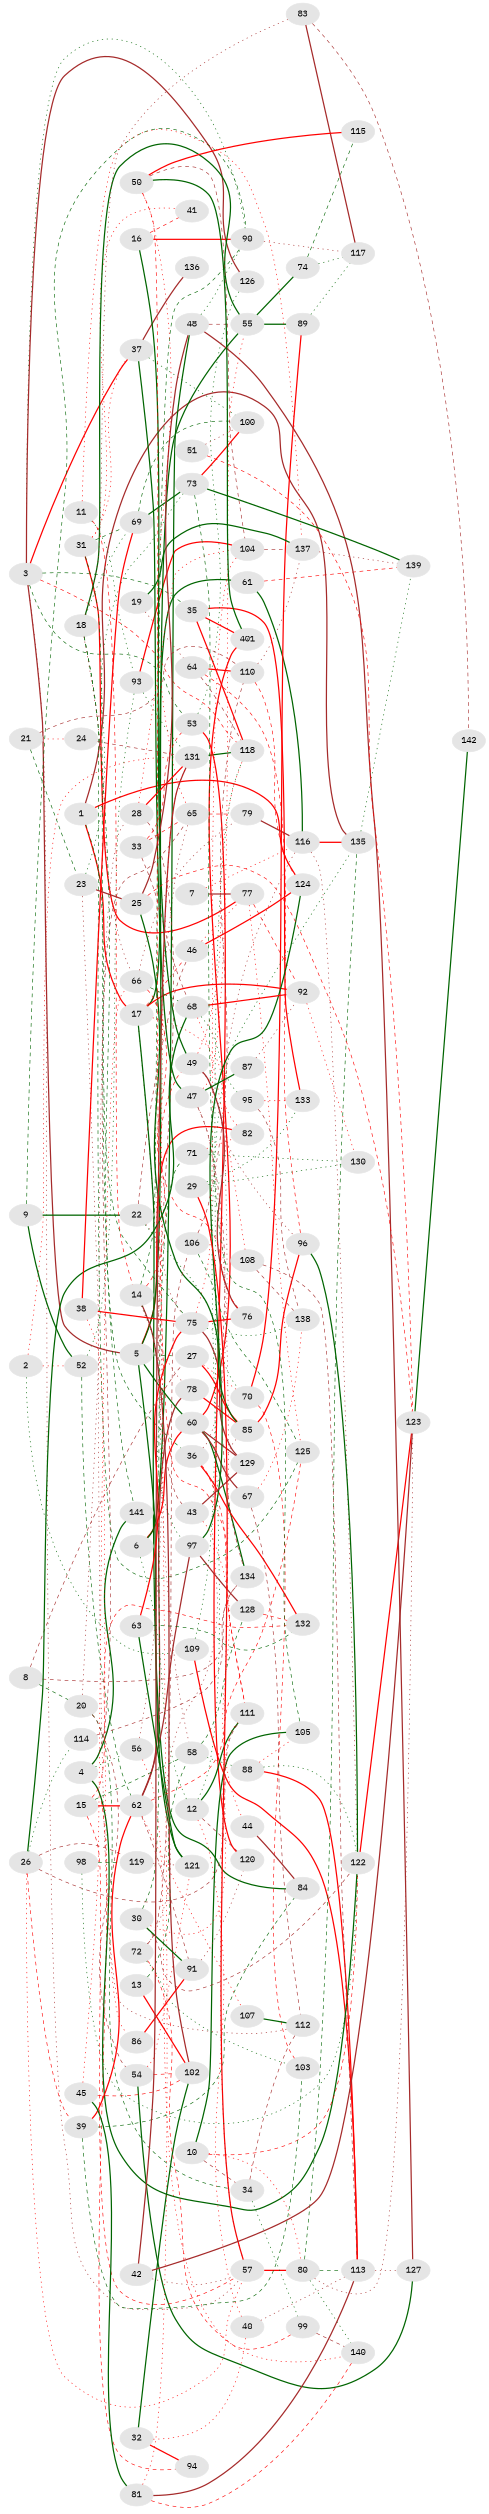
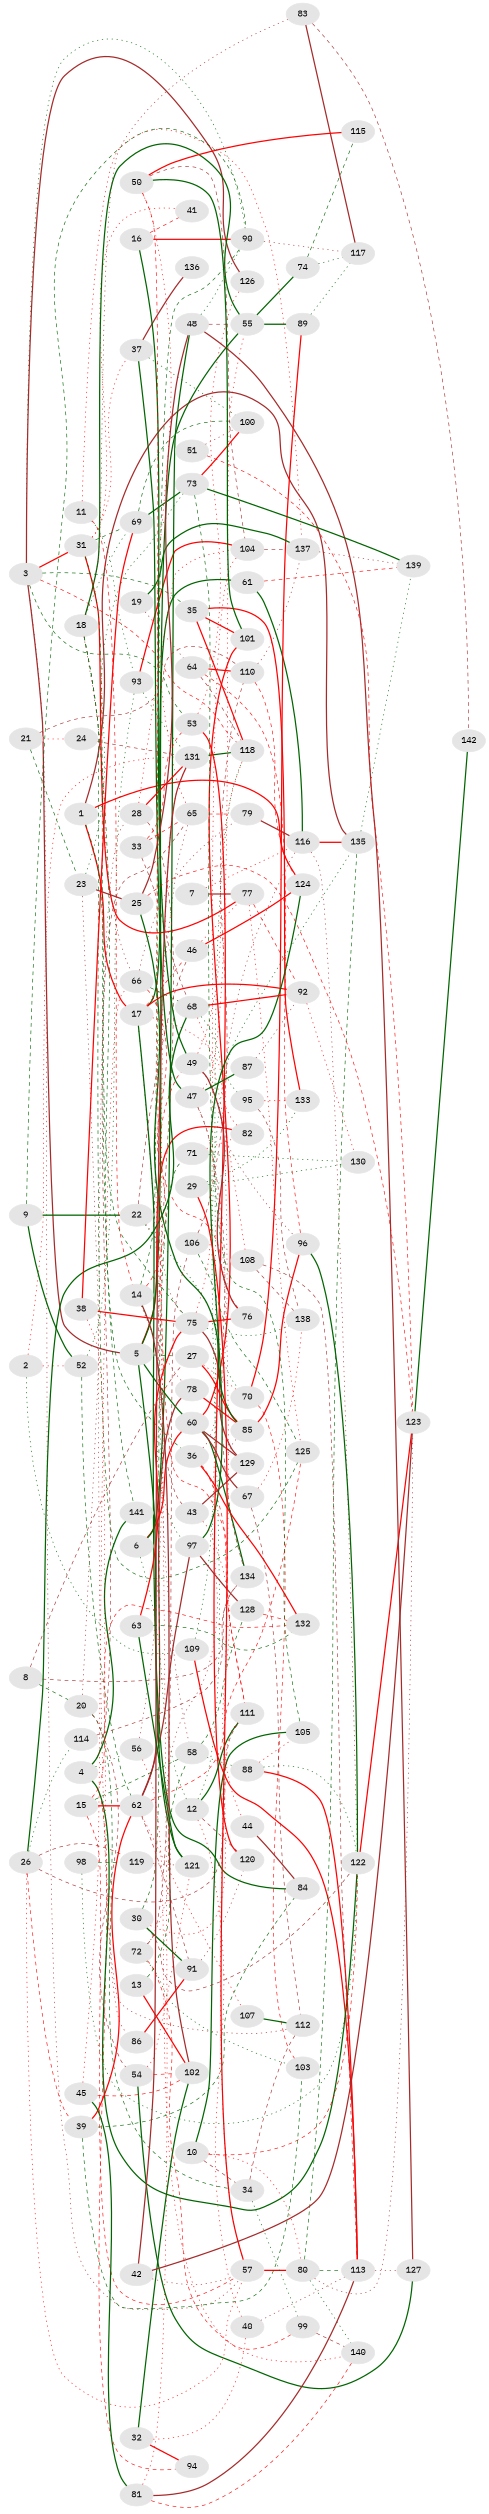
(73, 459) -> (54, 560)
(215, 502) -> (215, 502)
(247, 639) -> (247, 639)
